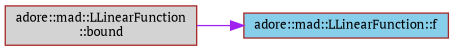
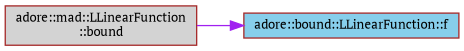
(346, 26) -> (351, 26)
